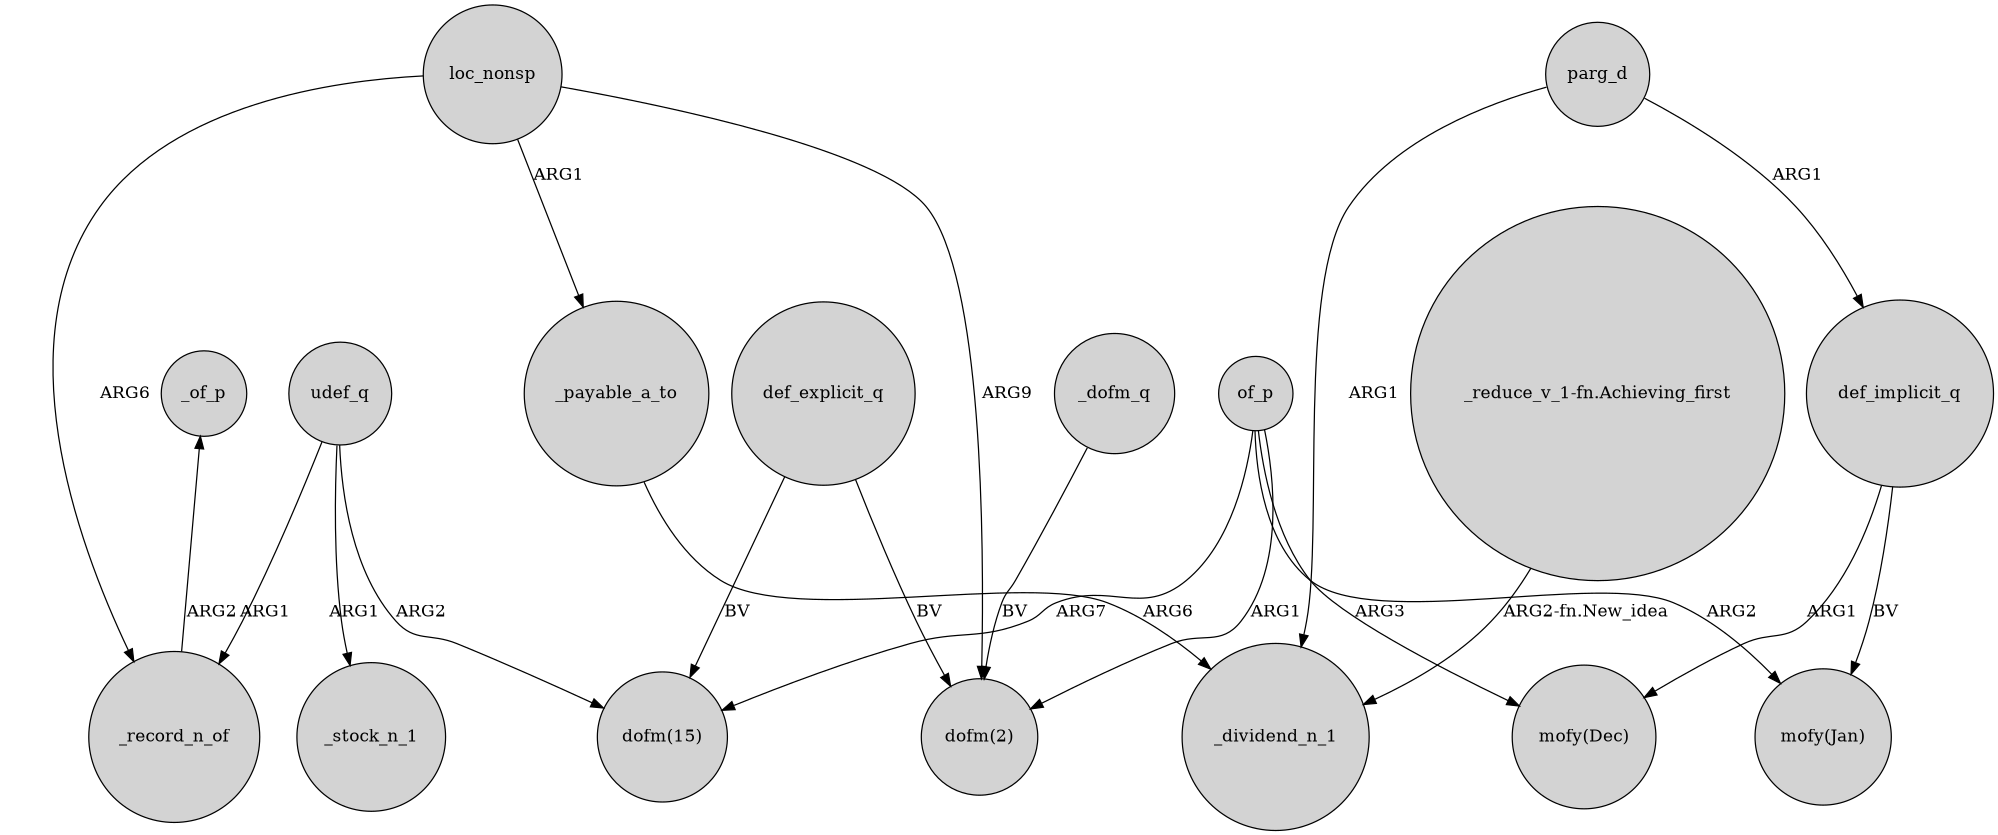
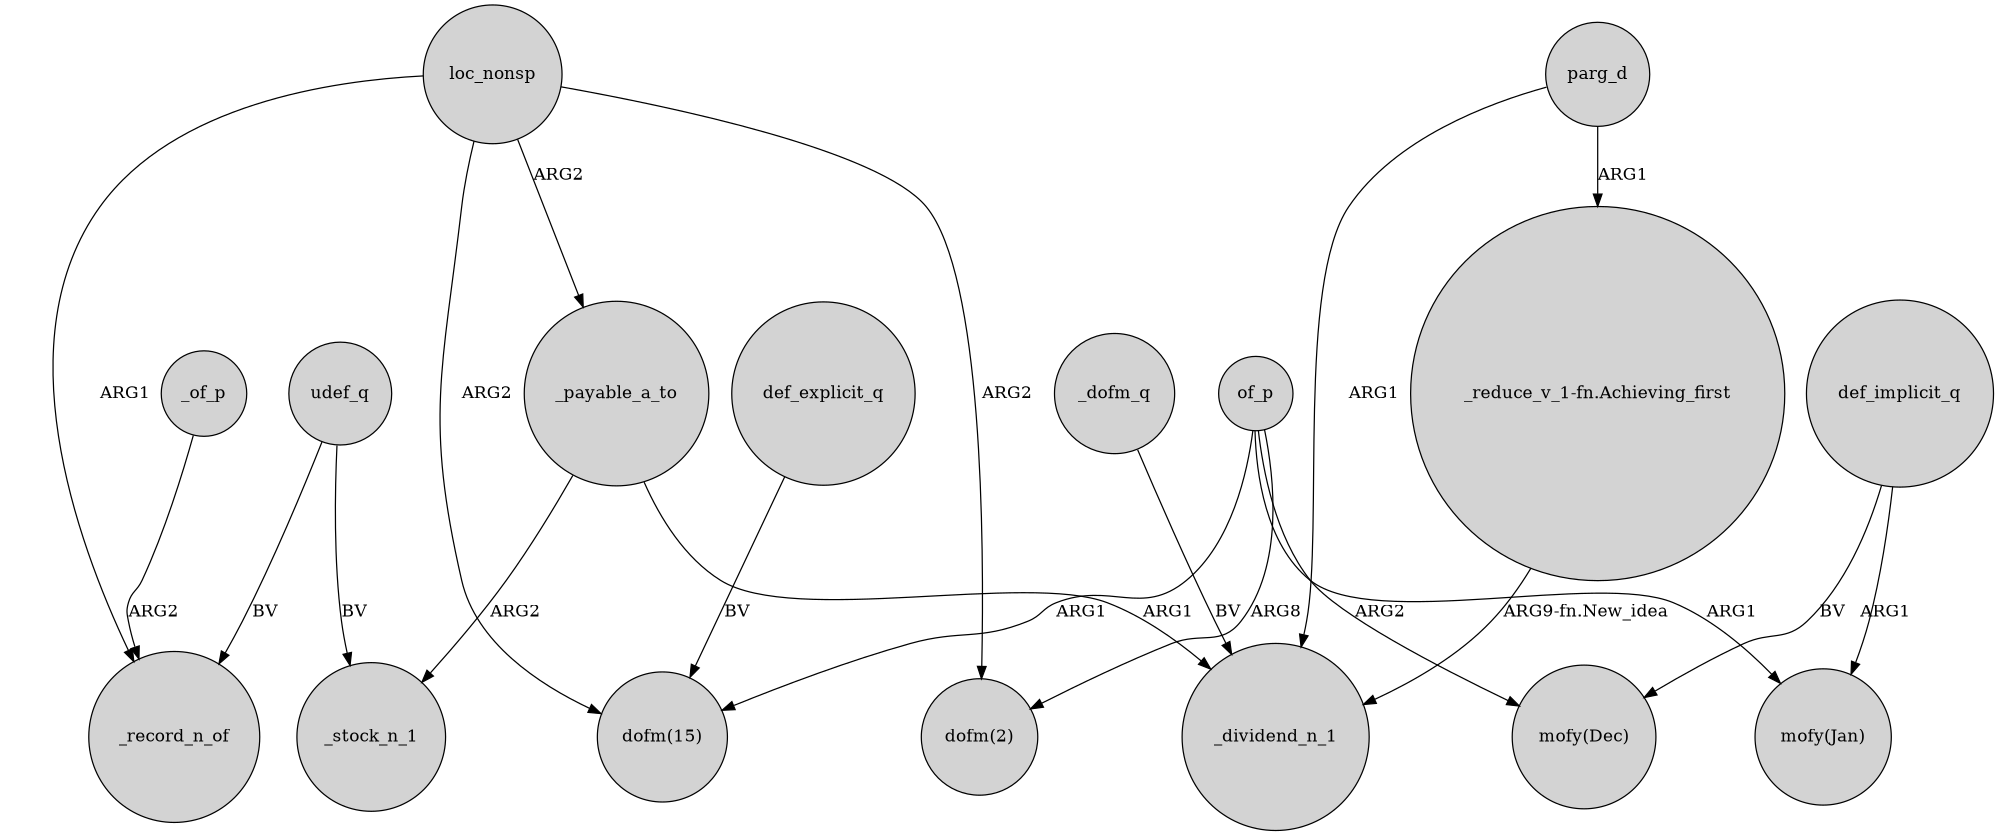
(559, 175) -> (559, 175)
(1767, 180) -> (1598, 160)
(125, 394) -> (125, 394)
(1007, 394) -> (1007, 394)
(190, 550) -> (158, 542)
(1030, 555) -> (1180, 547)
none -> (508, 578)
(897, 579) -> none
(265, 612) -> (265, 612)
(355, 612) -> (355, 612)
(1082, 612) -> (1082, 612)
(1168, 612) -> (1168, 612)
(1276, 612) -> (1276, 612)
(1380, 612) -> (1380, 612)
(1586, 612) -> (1586, 612)
(1732, 612) -> (1732, 612)
(1832, 612) -> (1832, 612)
(1886, 612) -> (1886, 612)
(406, 630) -> (442, 454)
